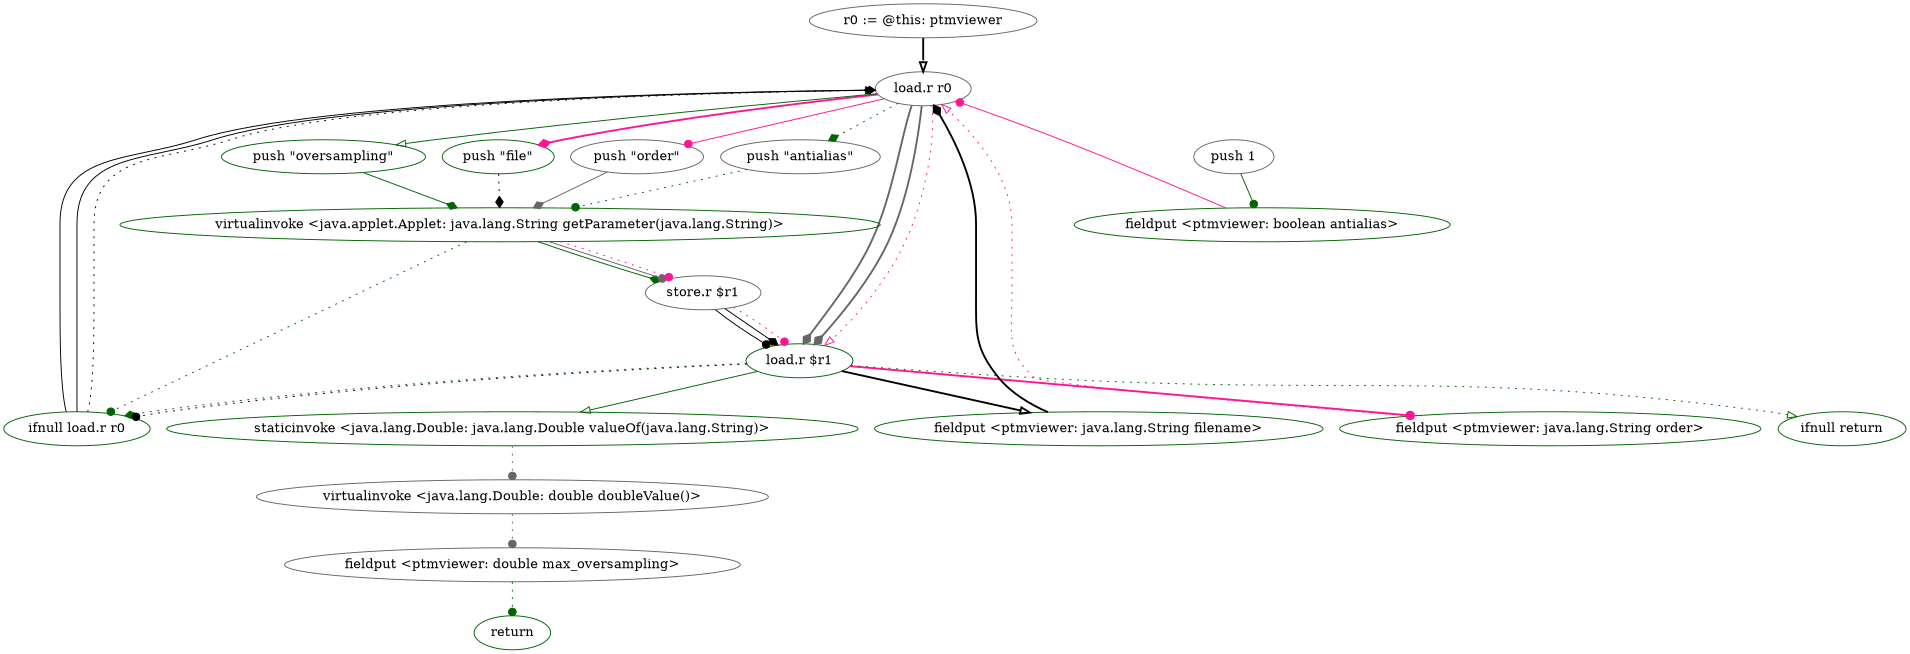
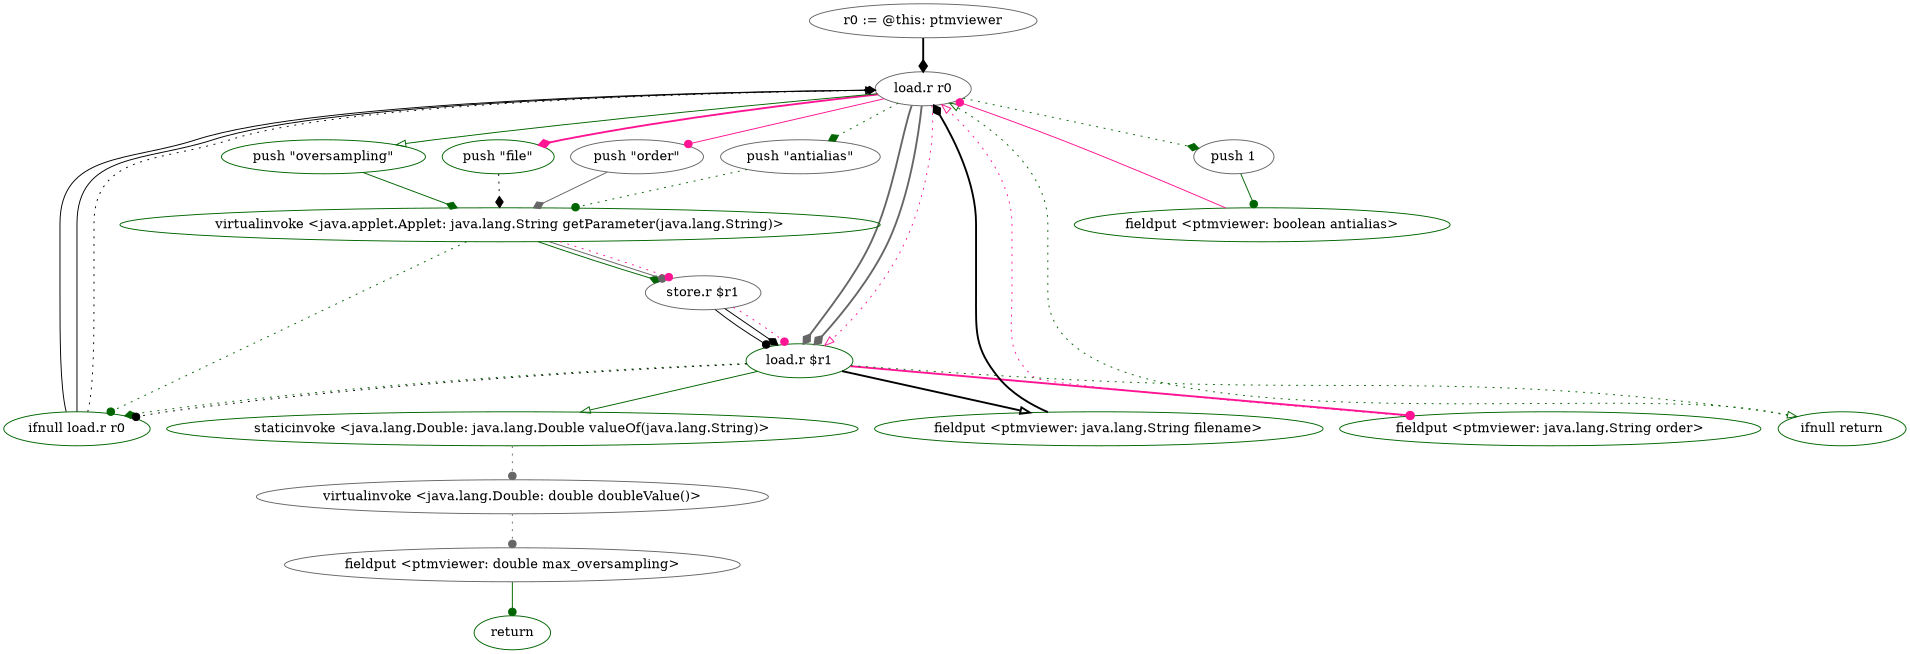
(923, 49) -> (923, 49)
none -> (1075, 122)
none -> (1290, 398)
(512, 595) -> (512, 595)
